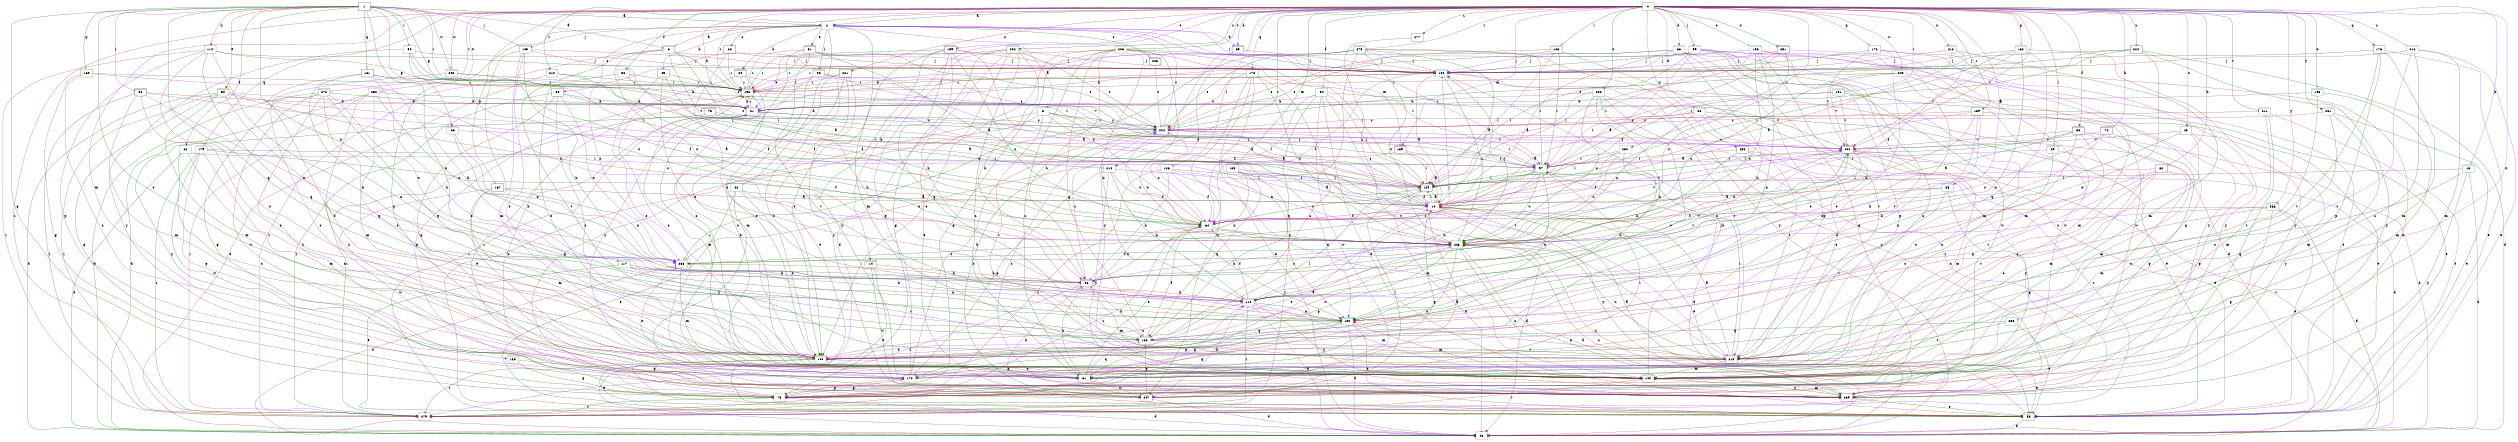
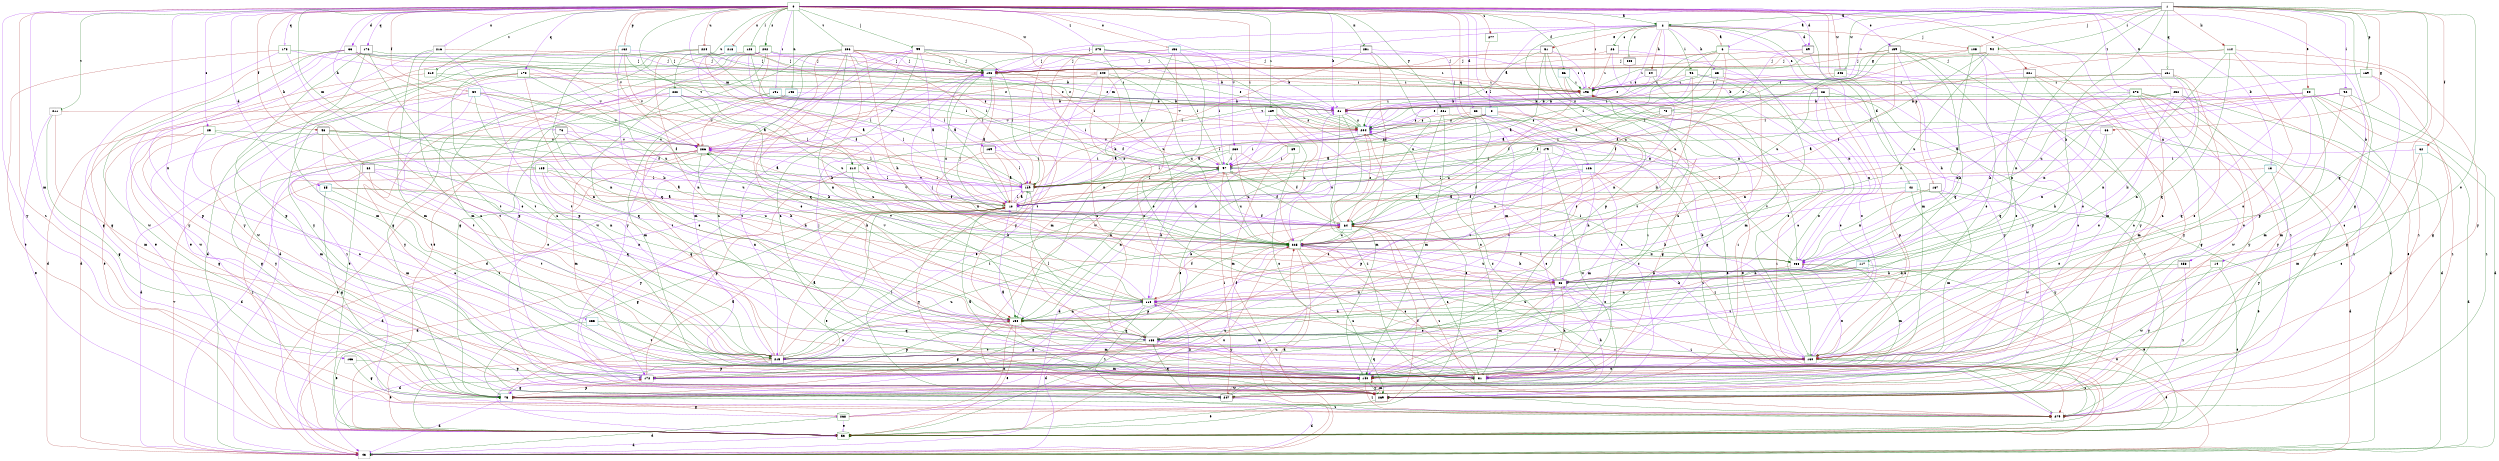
(1642, 157) -> none
(1928, 383) -> (698, 408)
